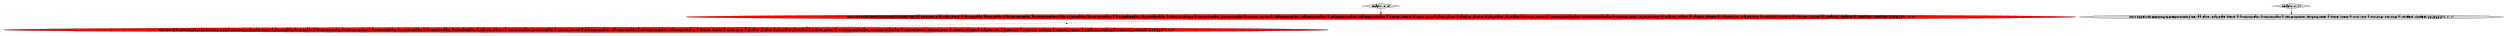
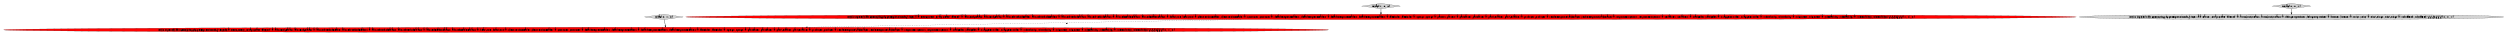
none -> (664, 17)
